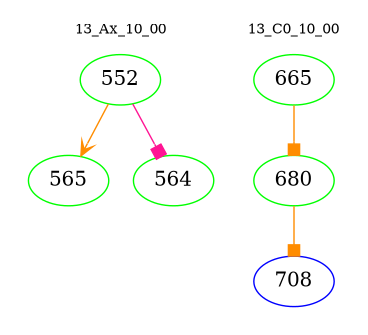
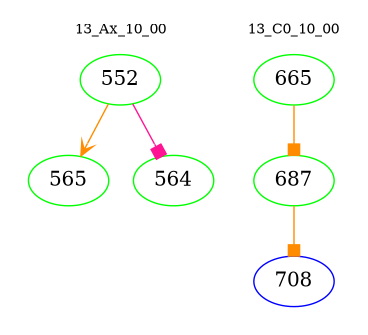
(294, 181) -> (294, 181)
